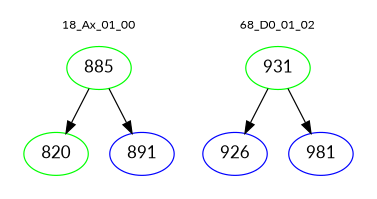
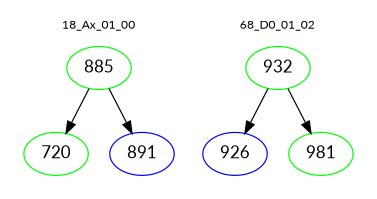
(278, 68) -> (278, 68)
(56, 154) -> (56, 154)
(321, 154) -> (321, 154)
